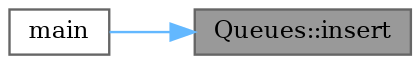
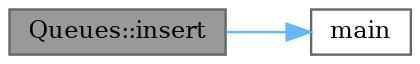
(140, 32) -> (256, 32)
